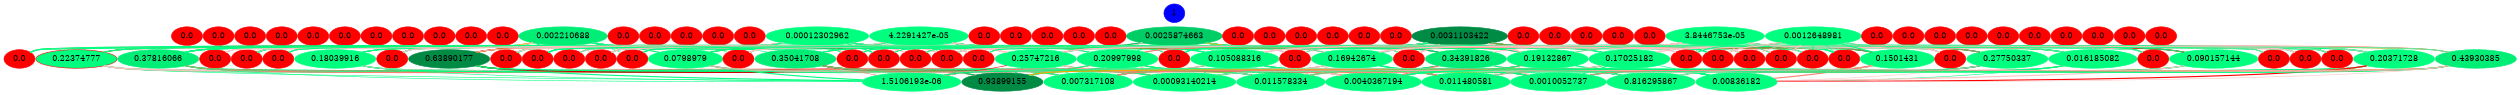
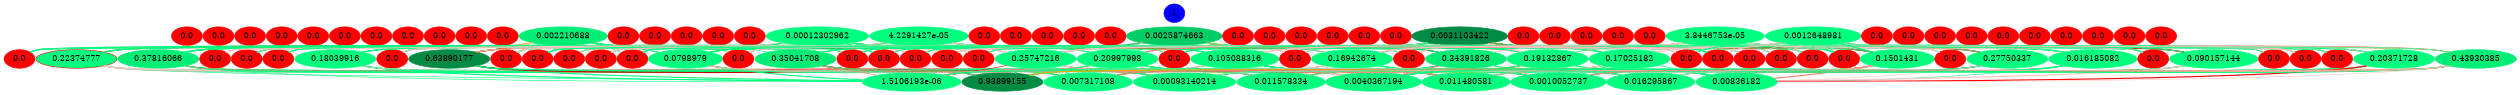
(764, 71) -> (764, 71)
(612, 78) -> (612, 78)
(1651, 82) -> (1651, 82)
